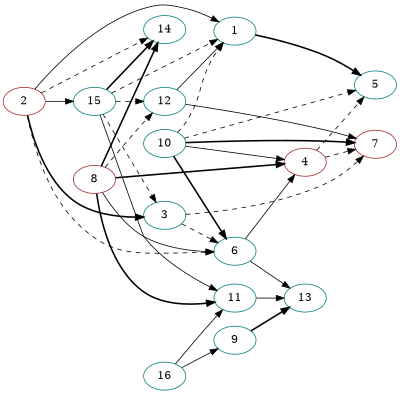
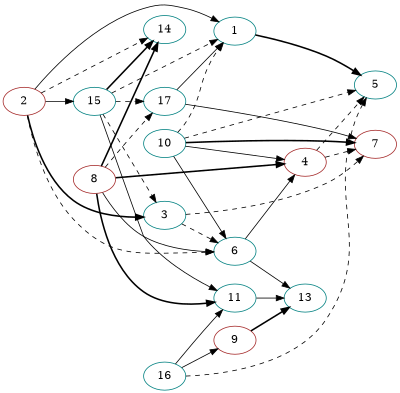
(165, 101) -> (165, 101)
(198, 194) -> (198, 194)
none -> (341, 290)
(235, 340) -> (235, 340)
